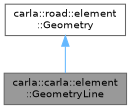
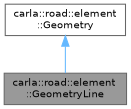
(65, 89) -> (65, 89)
